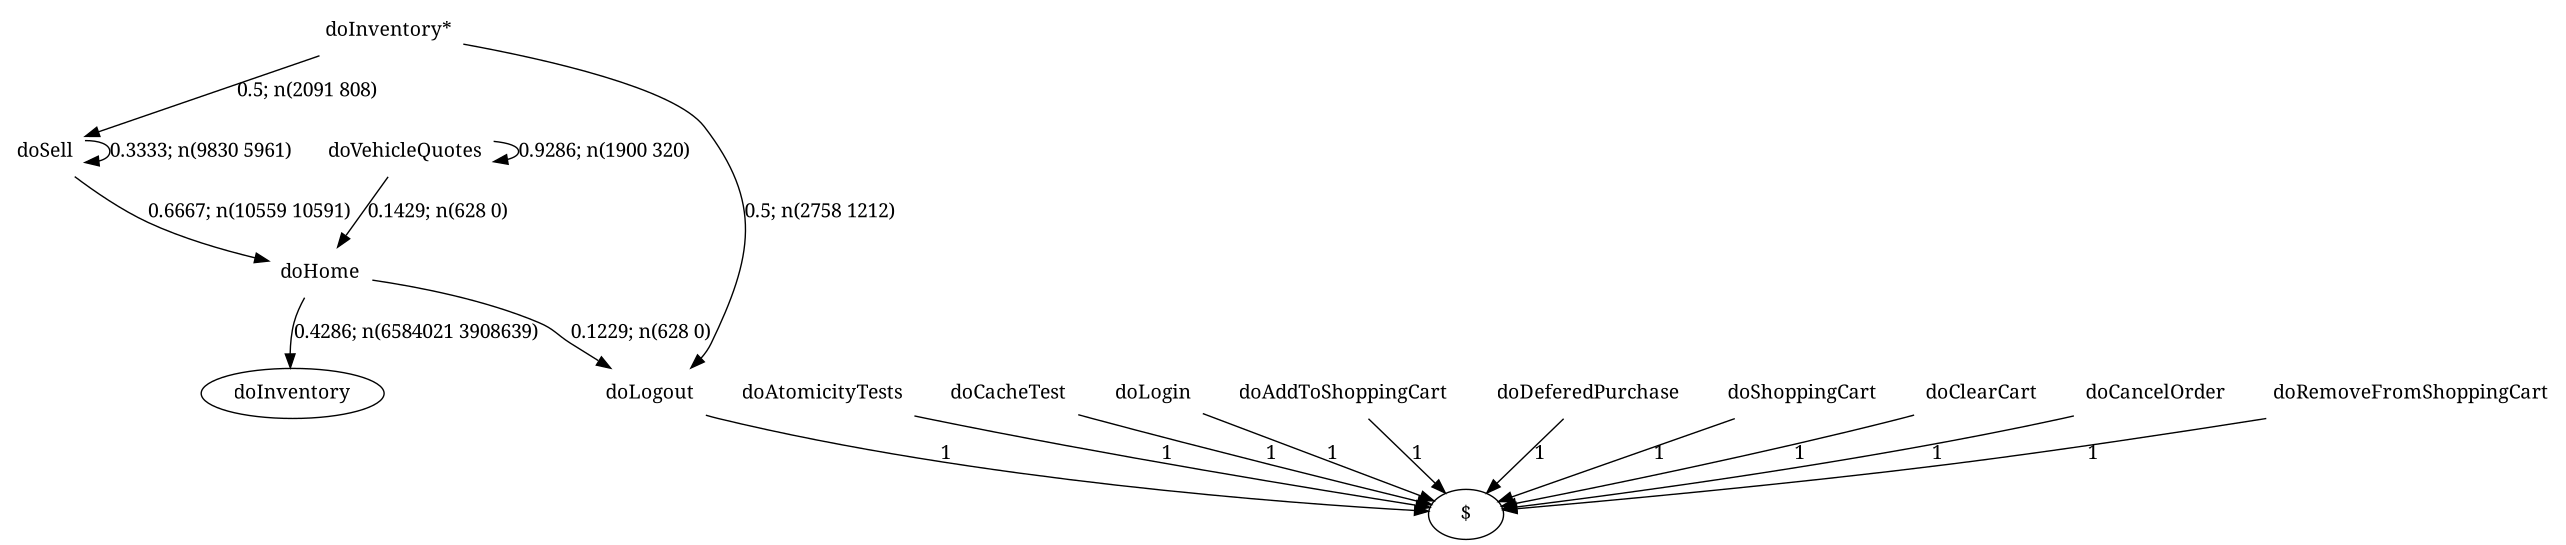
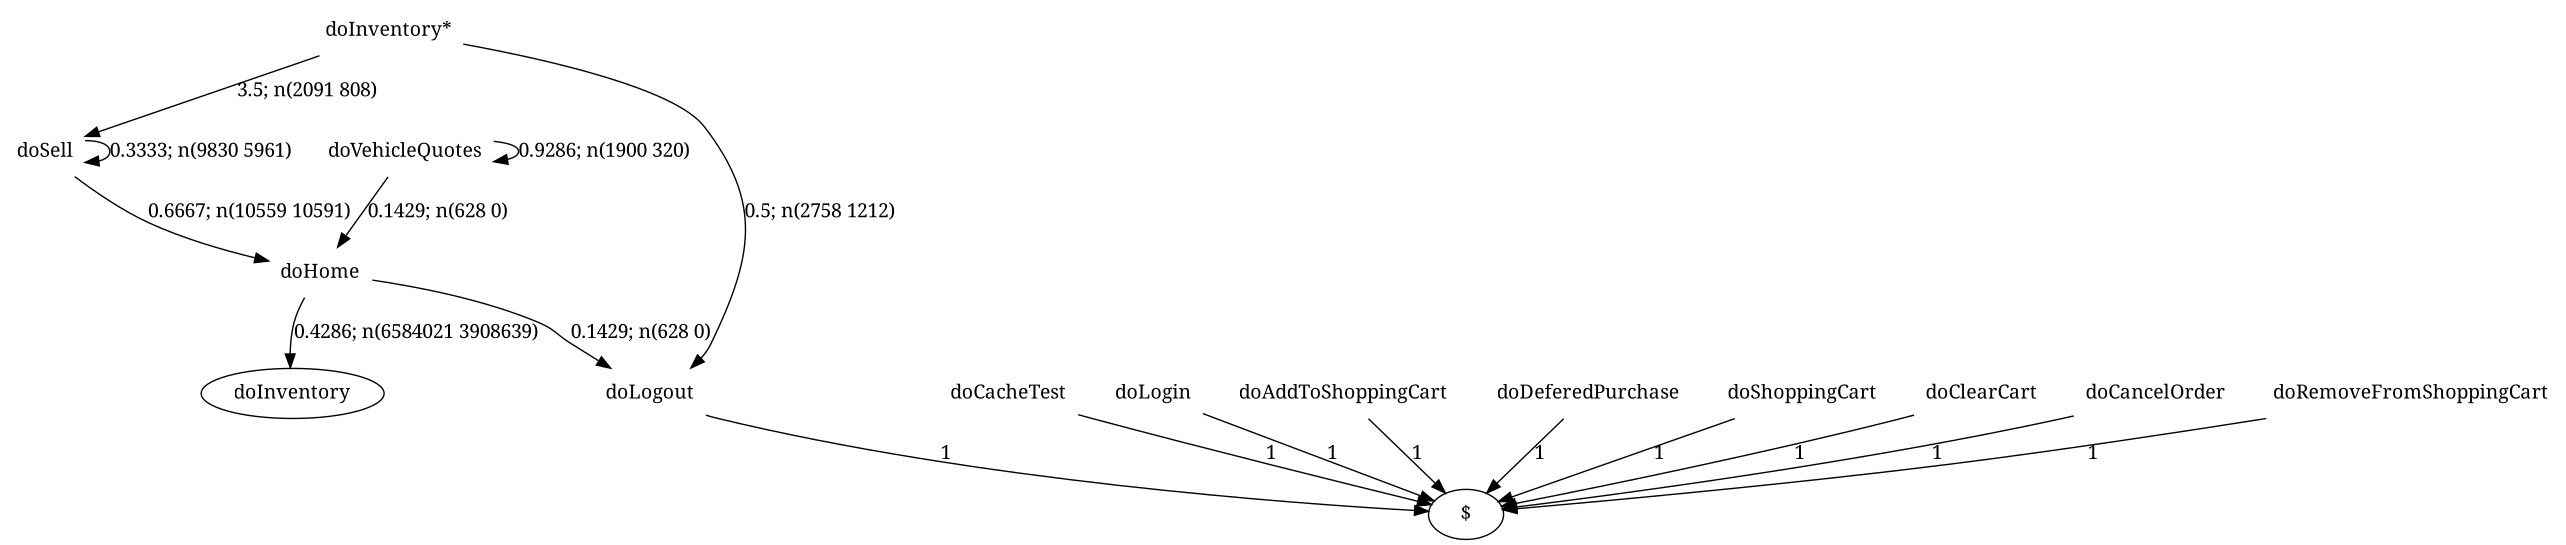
(307, 91) -> (307, 91)
(641, 333) -> (641, 333)
(822, 393) -> none
